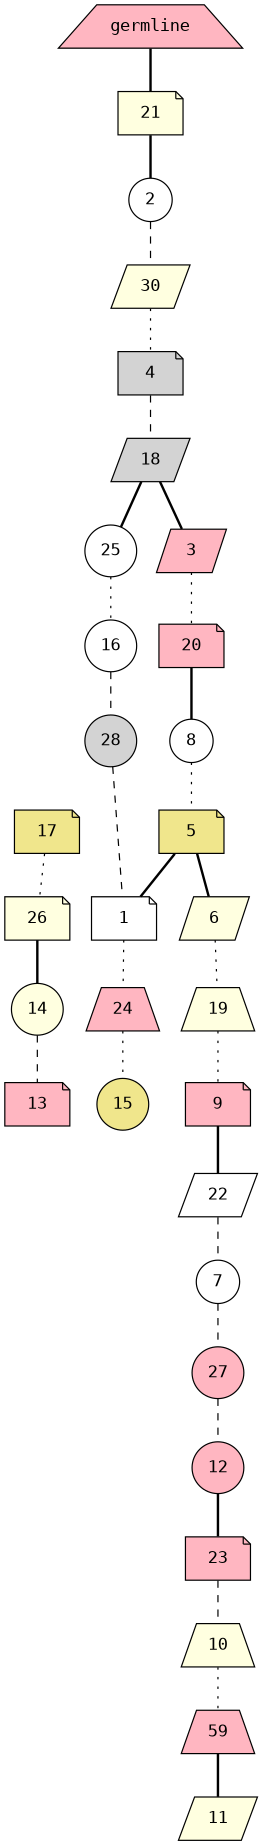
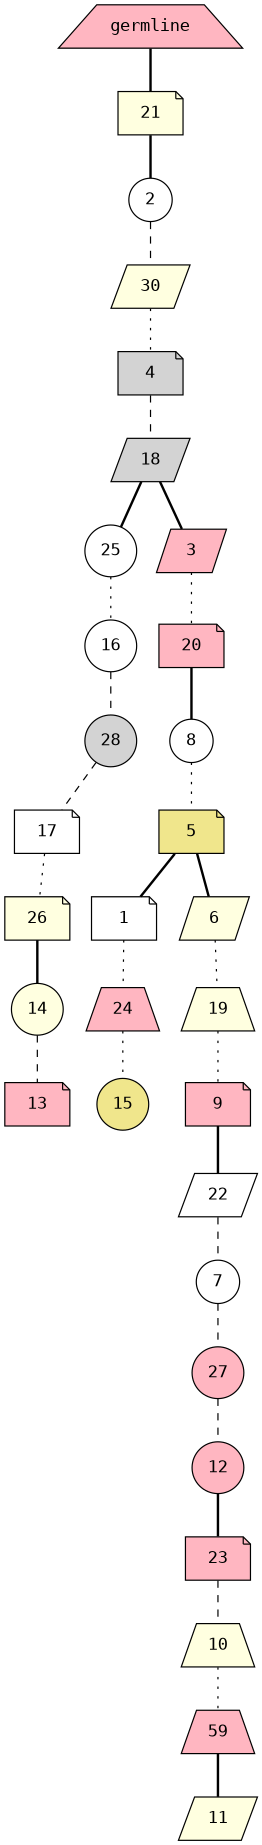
(47, 832) -> (47, 832)
(118, 832) -> (79, 786)
